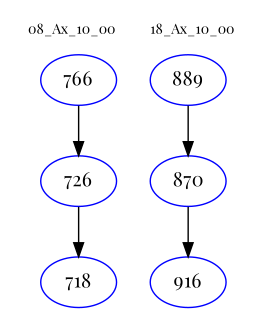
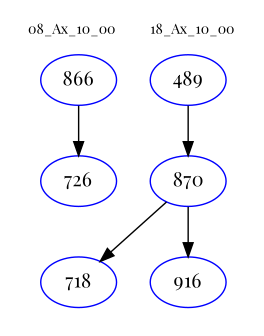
(79, 80) -> (79, 80)
(188, 80) -> (188, 80)
(79, 225) -> (148, 218)
